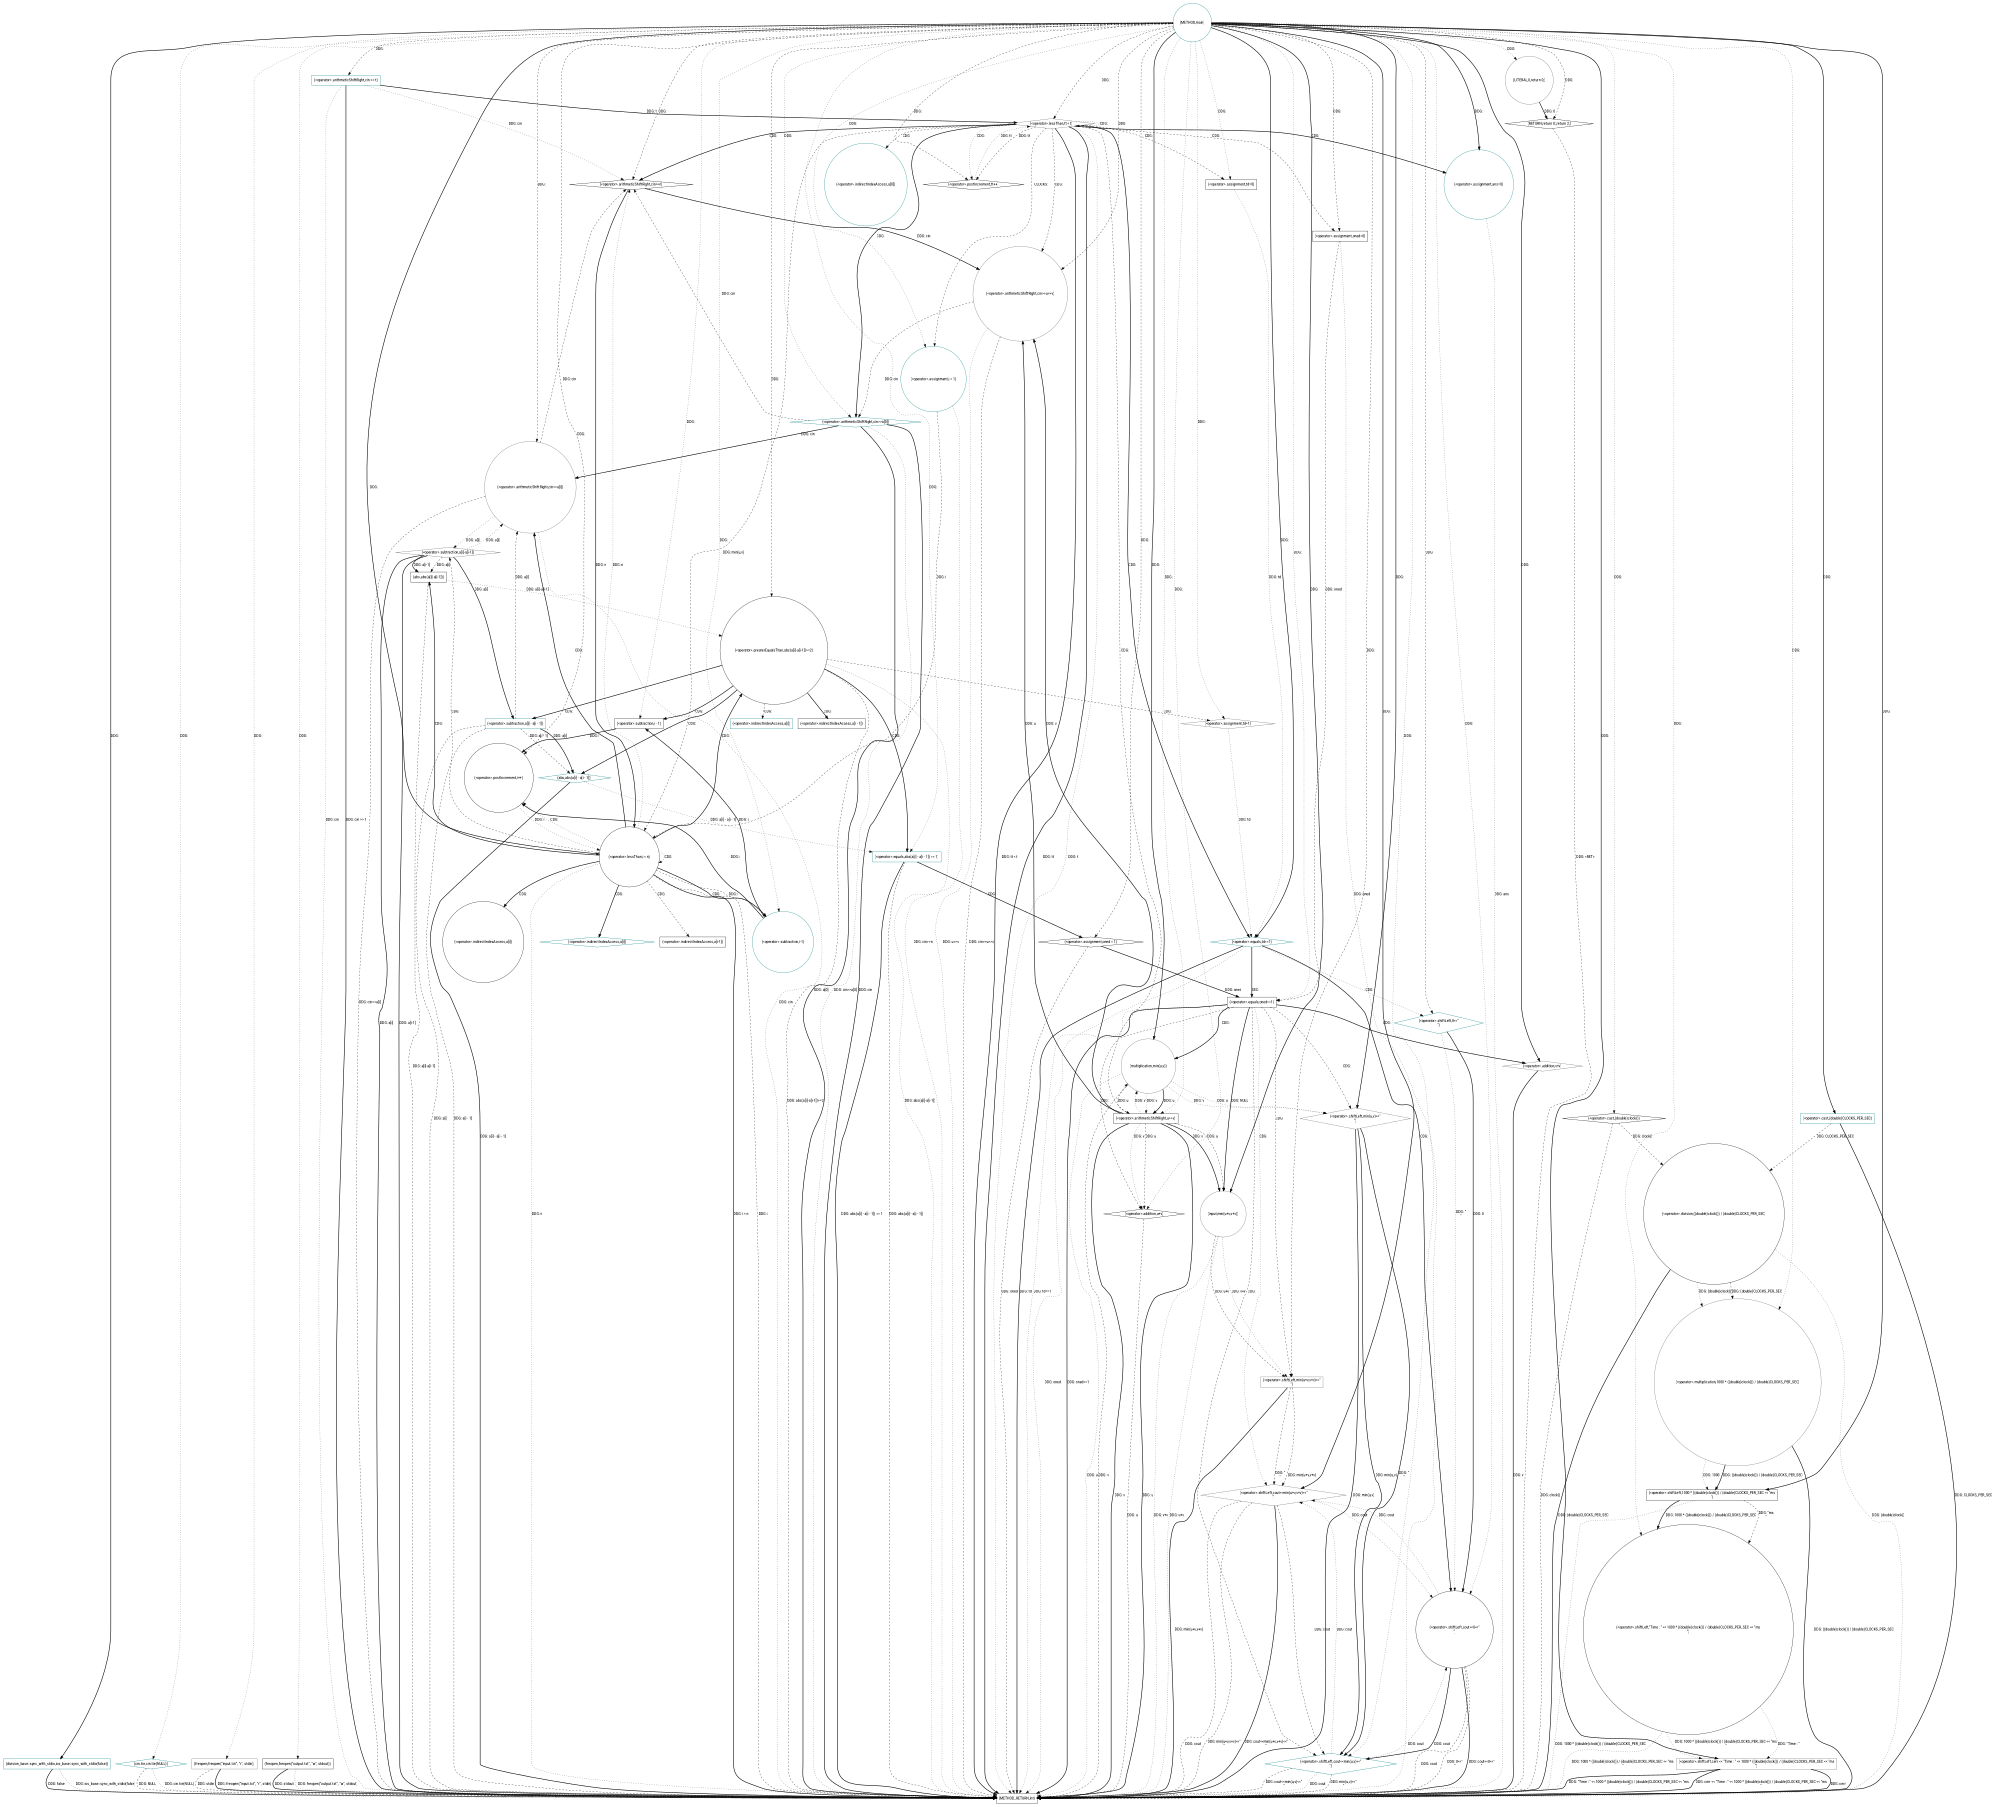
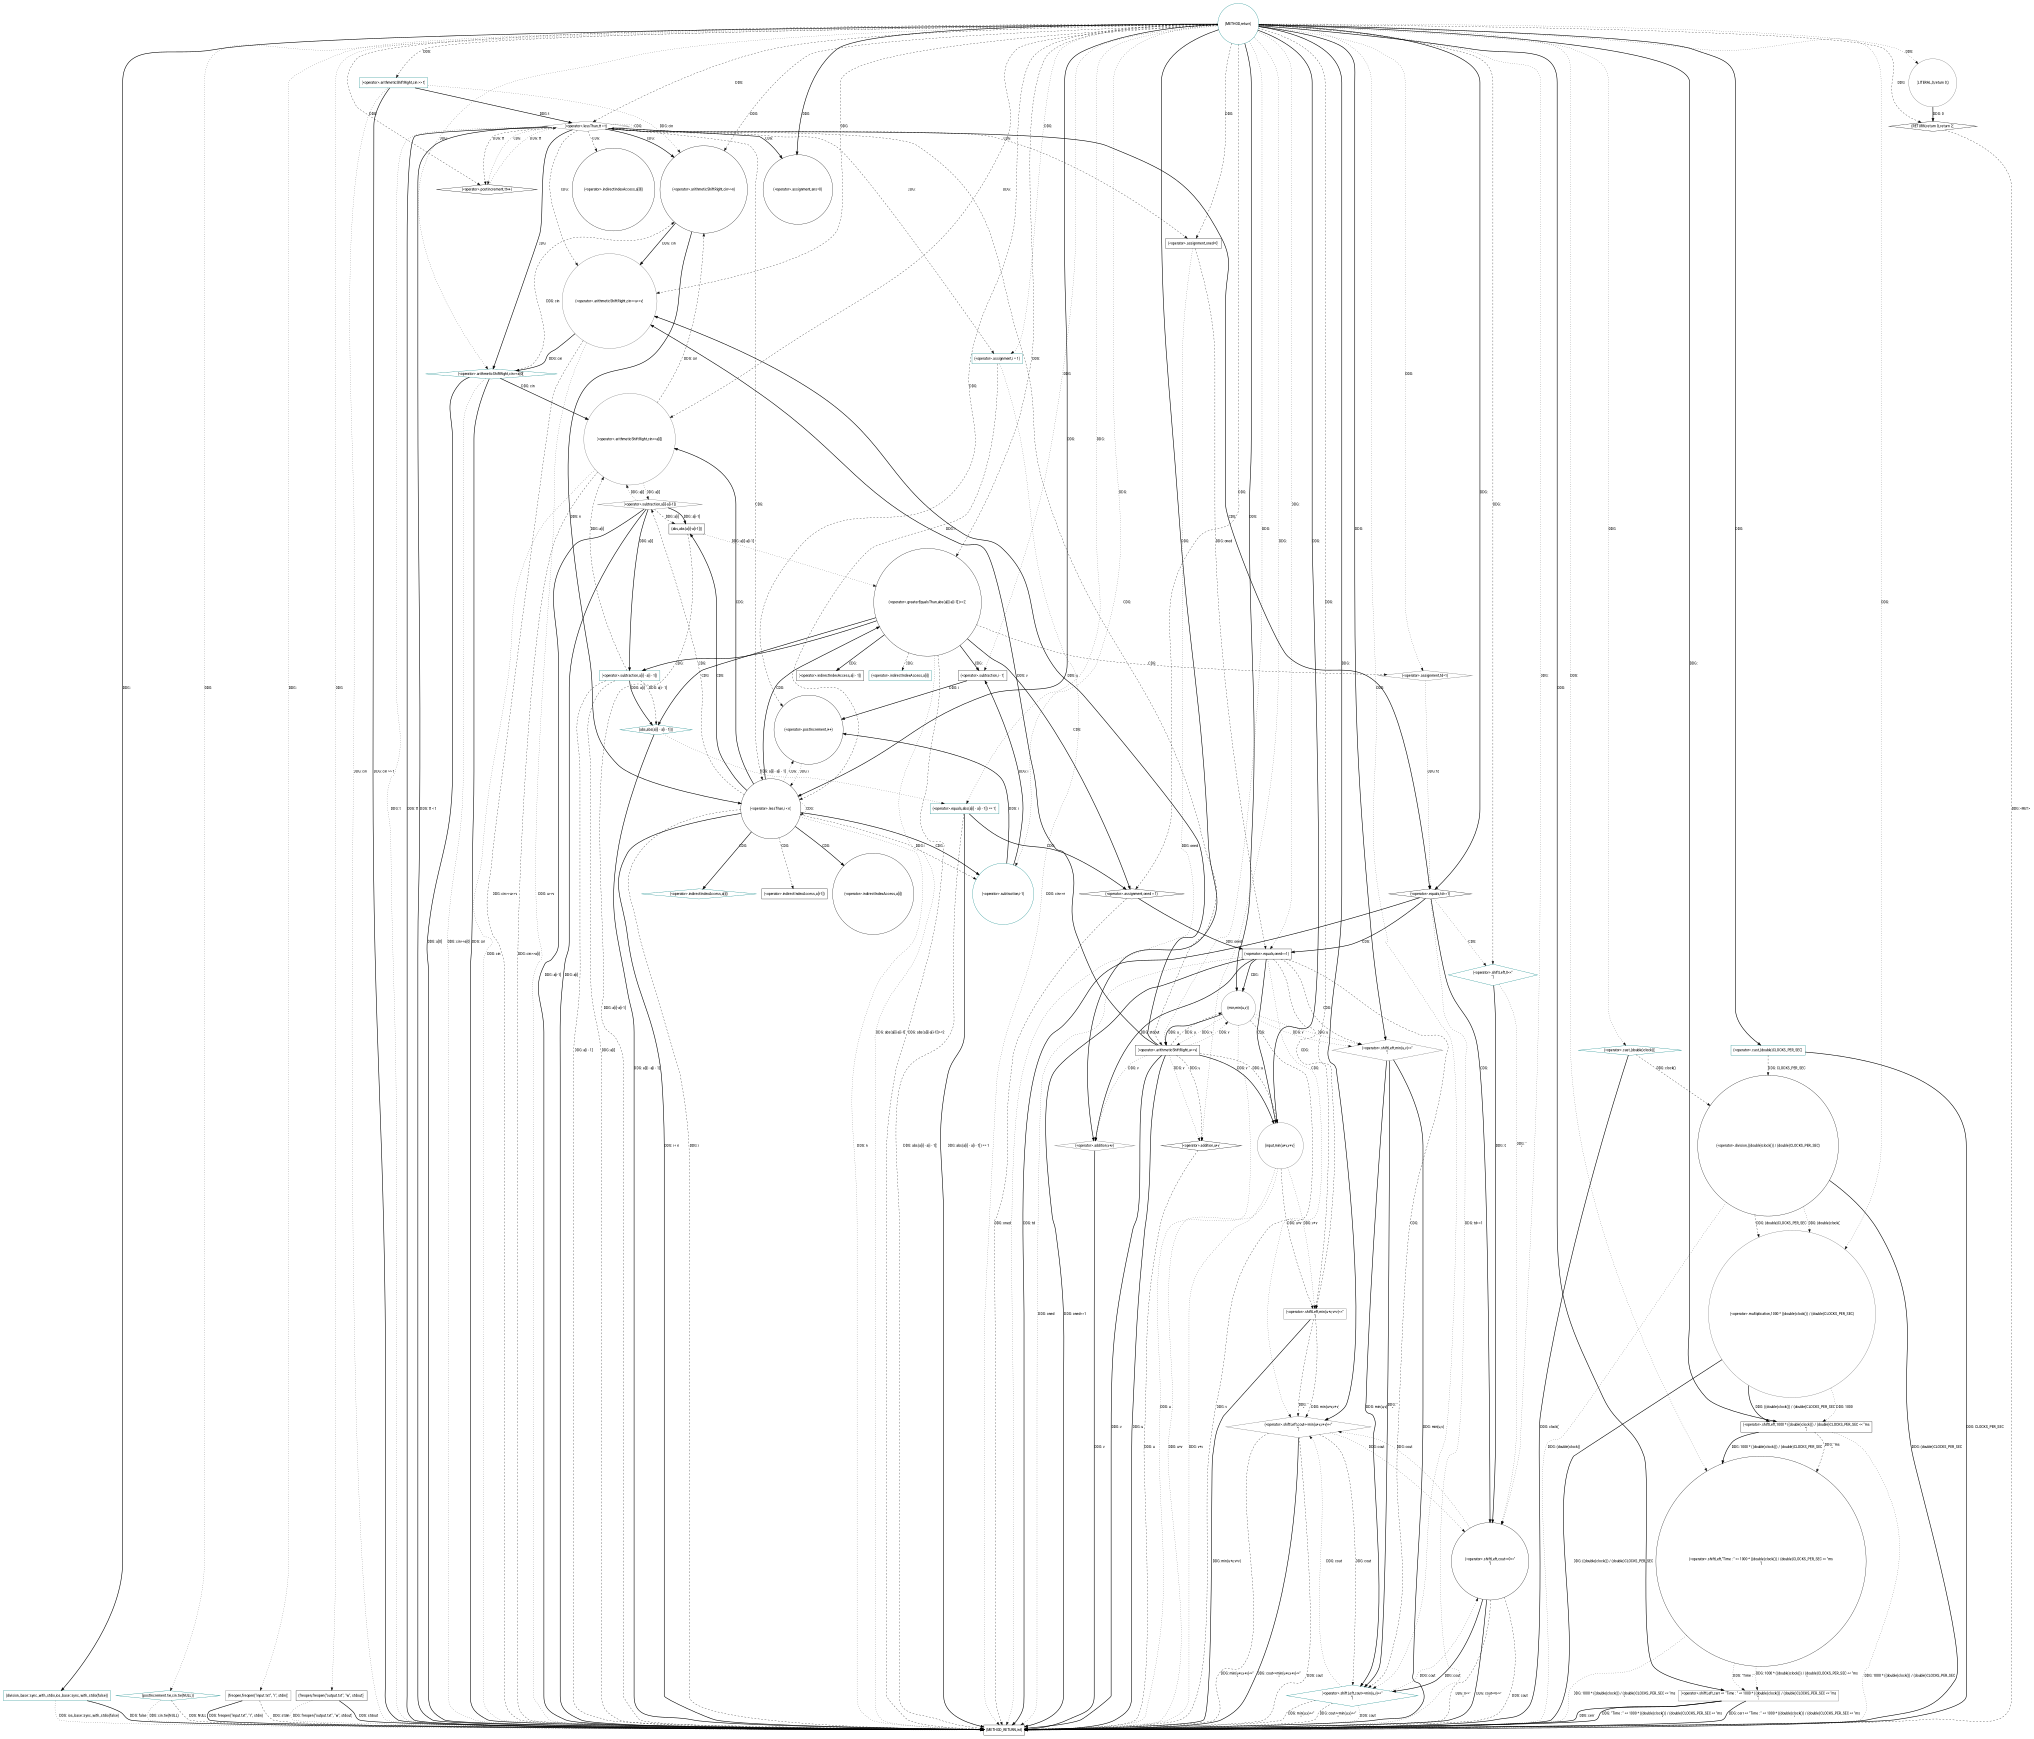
(1192, 23) -> (1238, 24)
(631, 185) -> (704, 190)
(866, 185) -> (614, 190)
(1042, 185) -> (912, 190)
(1231, 185) -> none
(1479, 185) -> (798, 190)
(895, 337) -> (548, 355)
(934, 379) -> (997, 359)
(613, 517) -> none
(734, 553) -> (760, 504)
(894, 744) -> (1066, 750)
(1252, 942) -> (1430, 894)
(1256, 990) -> (1366, 942)
(1387, 1023) -> (1150, 1032)
(1104, 1066) -> none
(1148, 1066) -> (1238, 1008)
none -> (1112, 1090)
(1240, 1101) -> (1262, 1032)
(1614, 1119) -> (1630, 1050)
(1502, 1228) -> none
(1541, 1697) -> (1539, 1629)
(151, 1764) -> (168, 1696)
